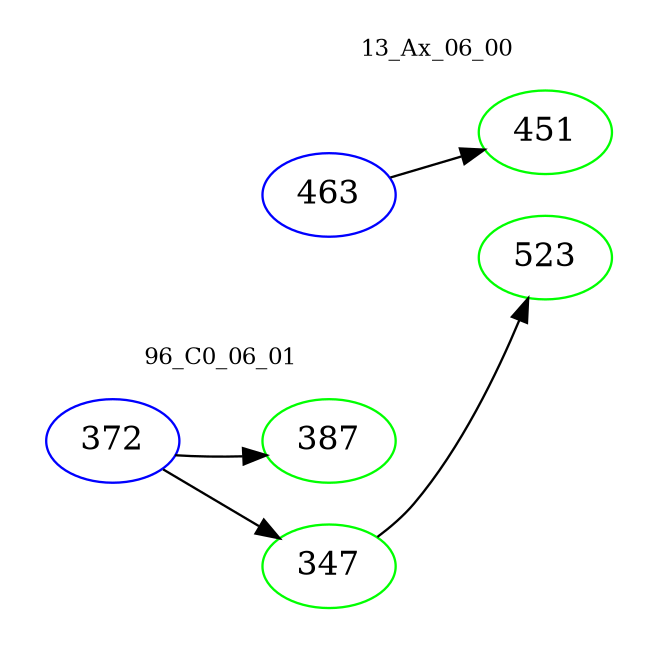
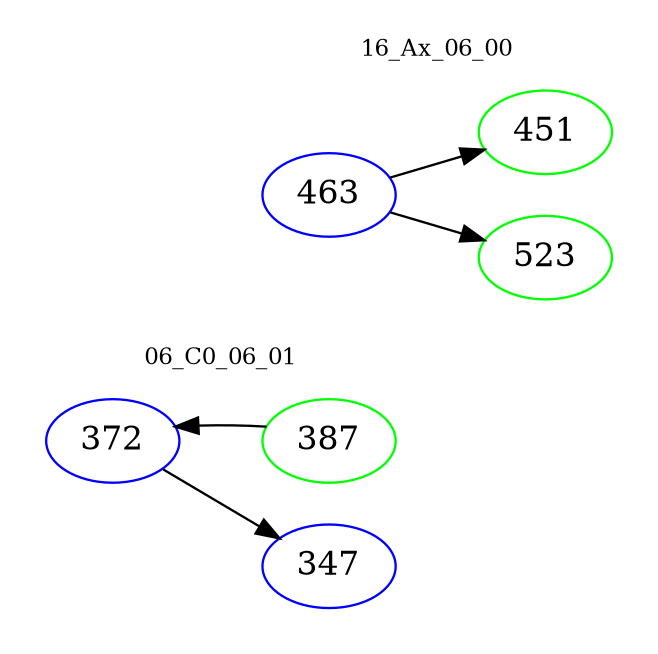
(437, 50) -> (437, 50)
(221, 359) -> (221, 359)
(461, 437) -> (426, 223)
(209, 457) -> (233, 425)
(329, 566) -> (329, 566)
